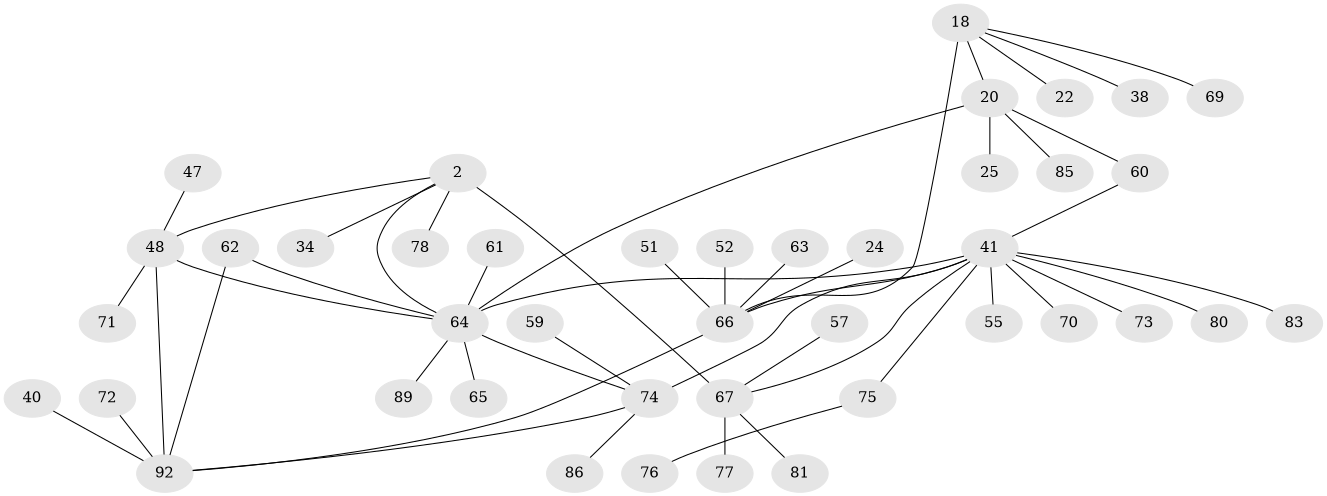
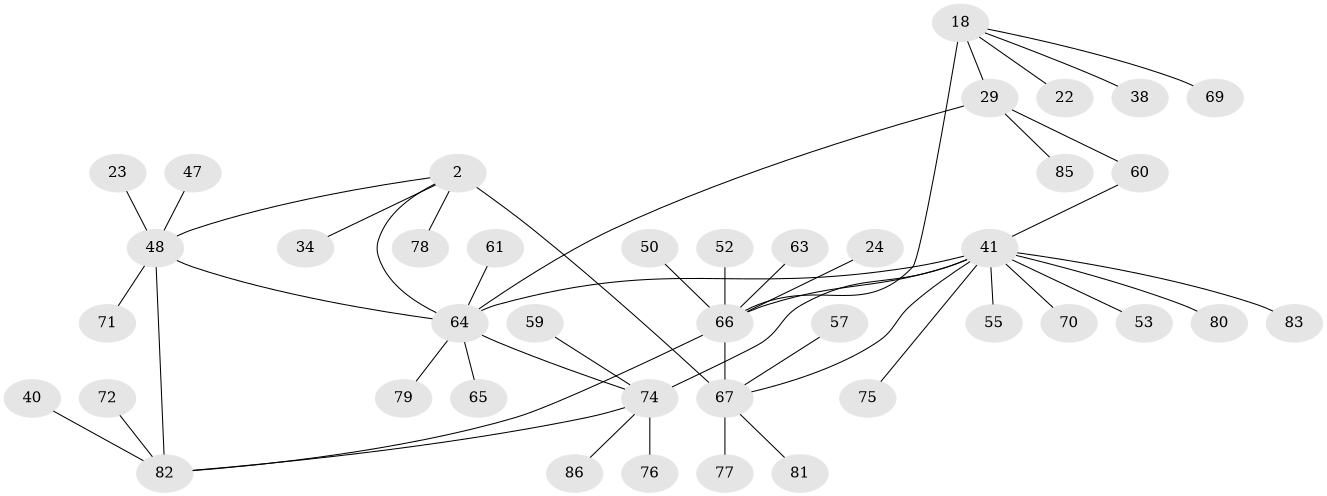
(990, 98) -> (990, 98)
none -> (118, 173)
(990, 173) -> none
(231, 248) -> none
(650, 248) -> (650, 248)
(1144, 323) -> (1144, 323)
none -> (725, 355)
(404, 398) -> (404, 398)
(765, 428) -> (650, 436)
(165, 474) -> (165, 474)
